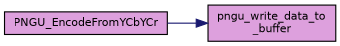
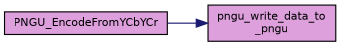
(272, 23) -> (272, 23)
